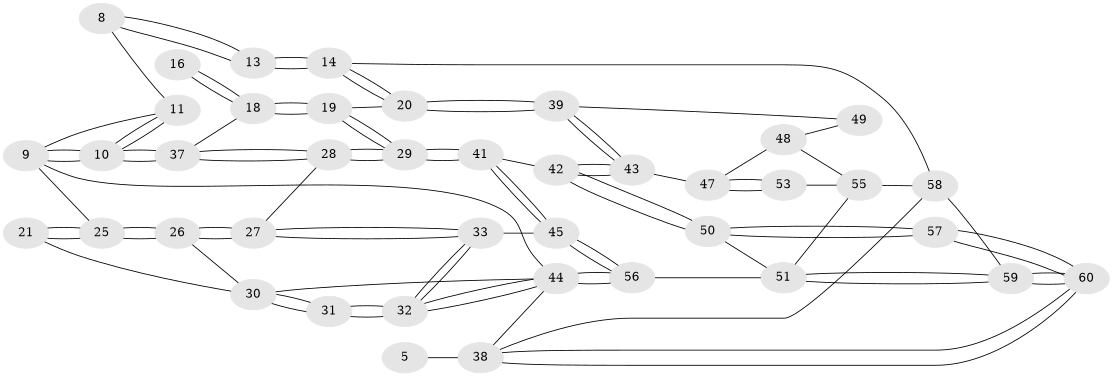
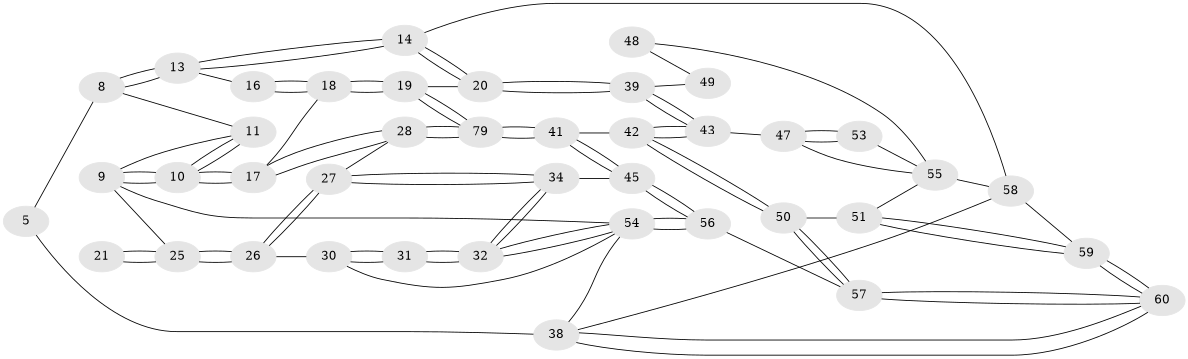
none -> (215, 77)
none -> (64, 155)
(405, 155) -> (481, 132)
(178, 156) -> (253, 178)
(746, 162) -> (856, 164)
(481, 233) -> (556, 178)
(136, 272) -> none
(708, 278) -> (784, 260)
(556, 279) -> (632, 224)
